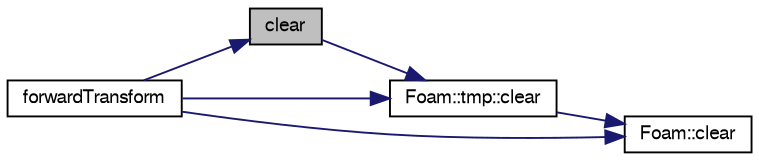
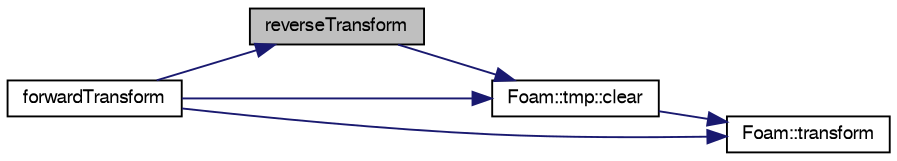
(286, 27) -> (337, 27)
(688, 134) -> (808, 134)
